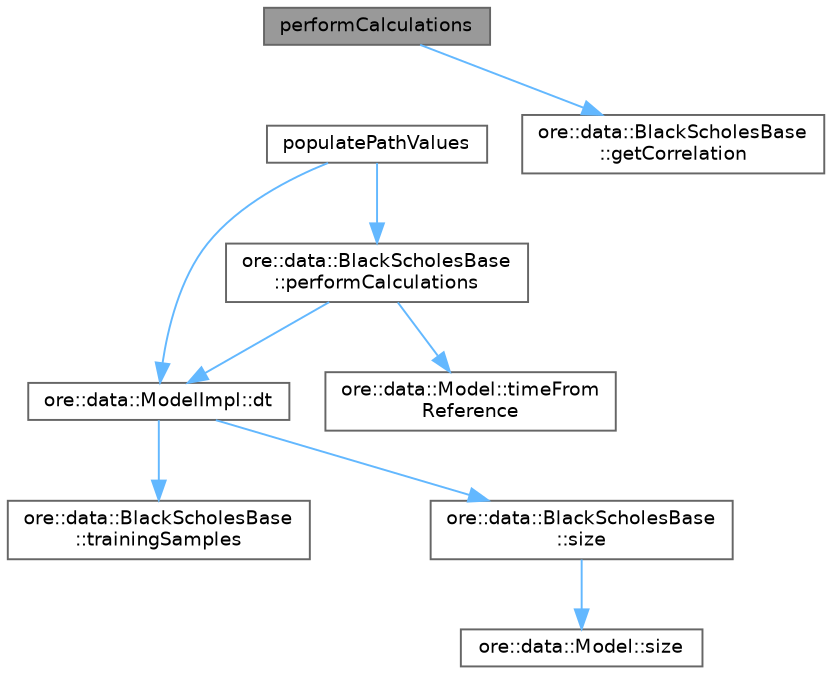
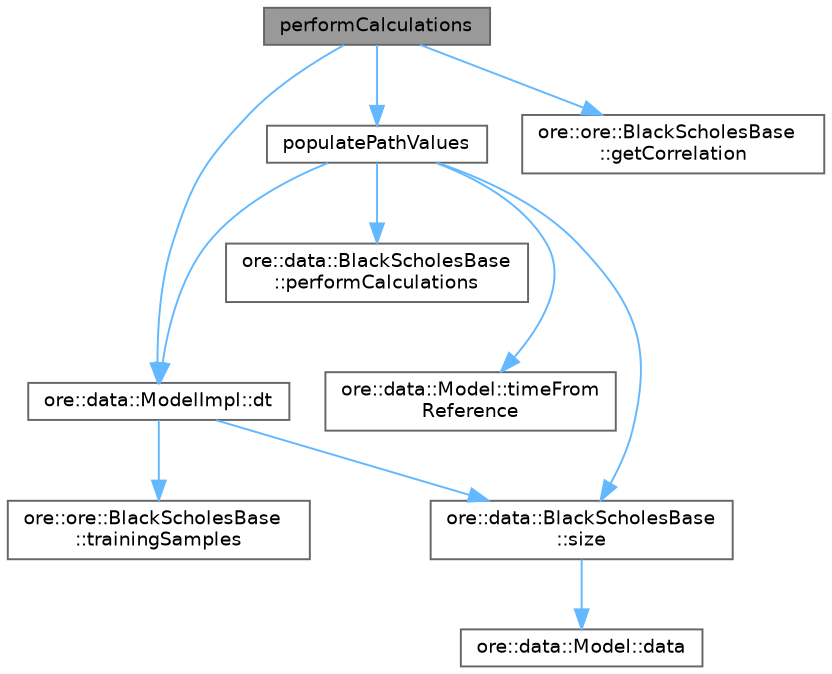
none -> (377, 75)
(673, 144) -> (673, 144)
none -> (610, 282)
(418, 329) -> (543, 238)
(267, 338) -> (201, 174)
(159, 530) -> (159, 530)
(582, 648) -> (582, 648)
